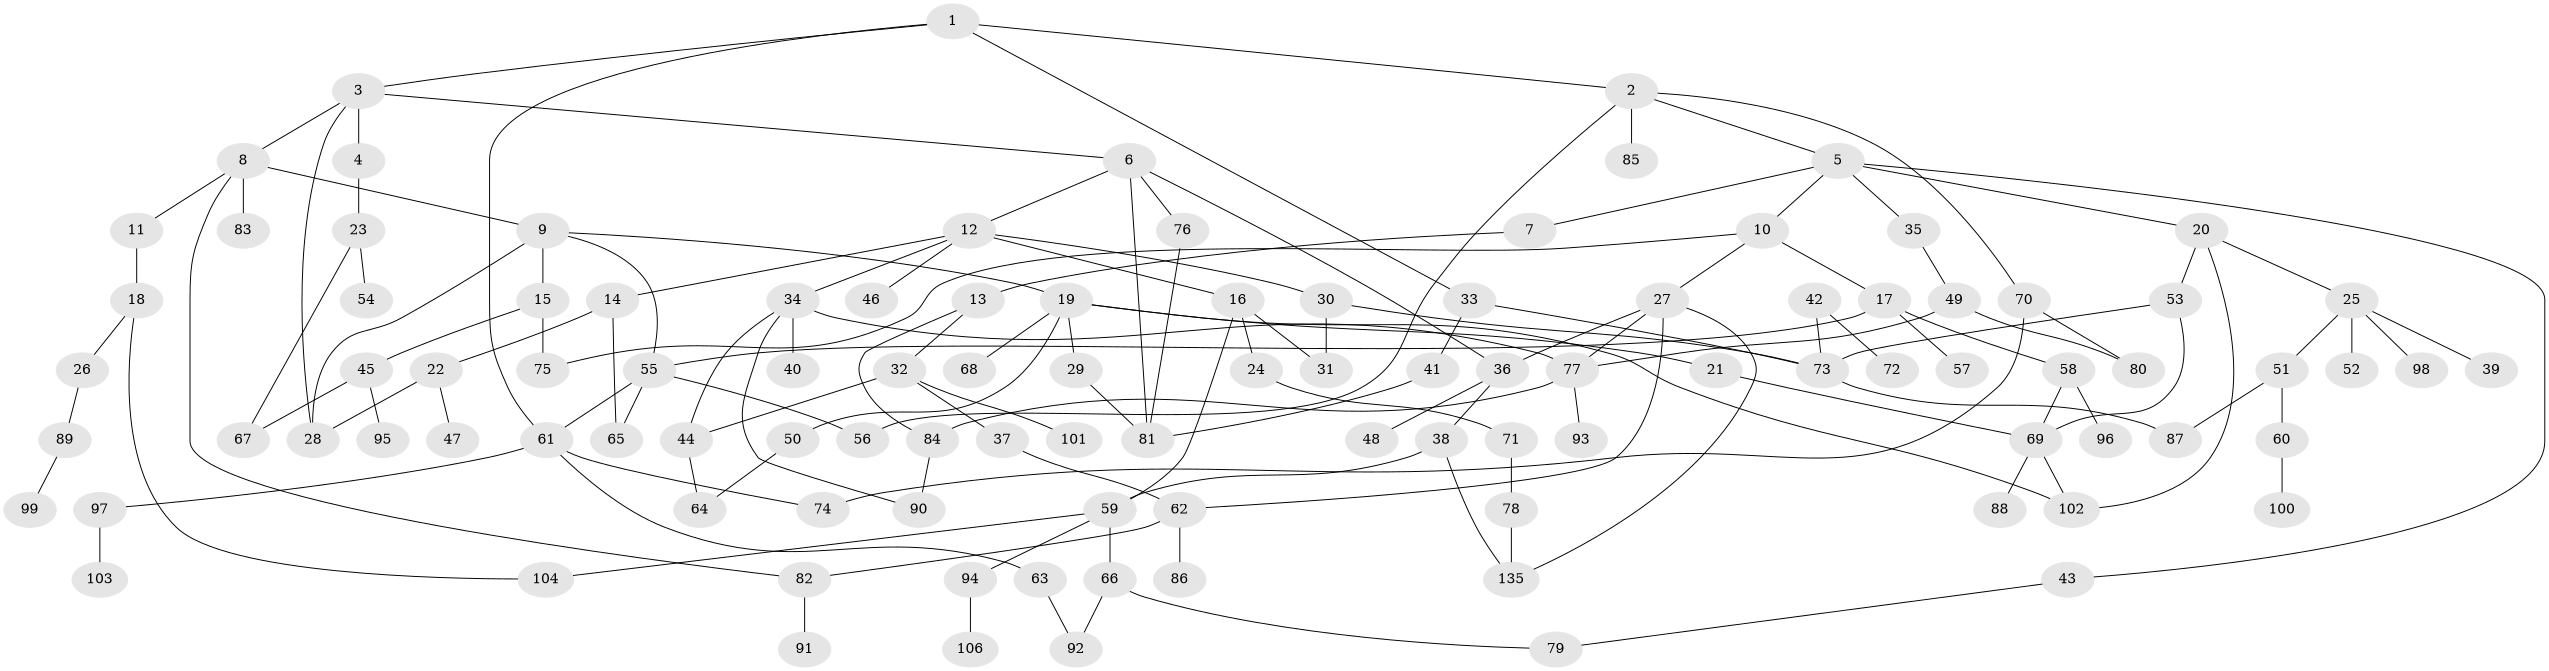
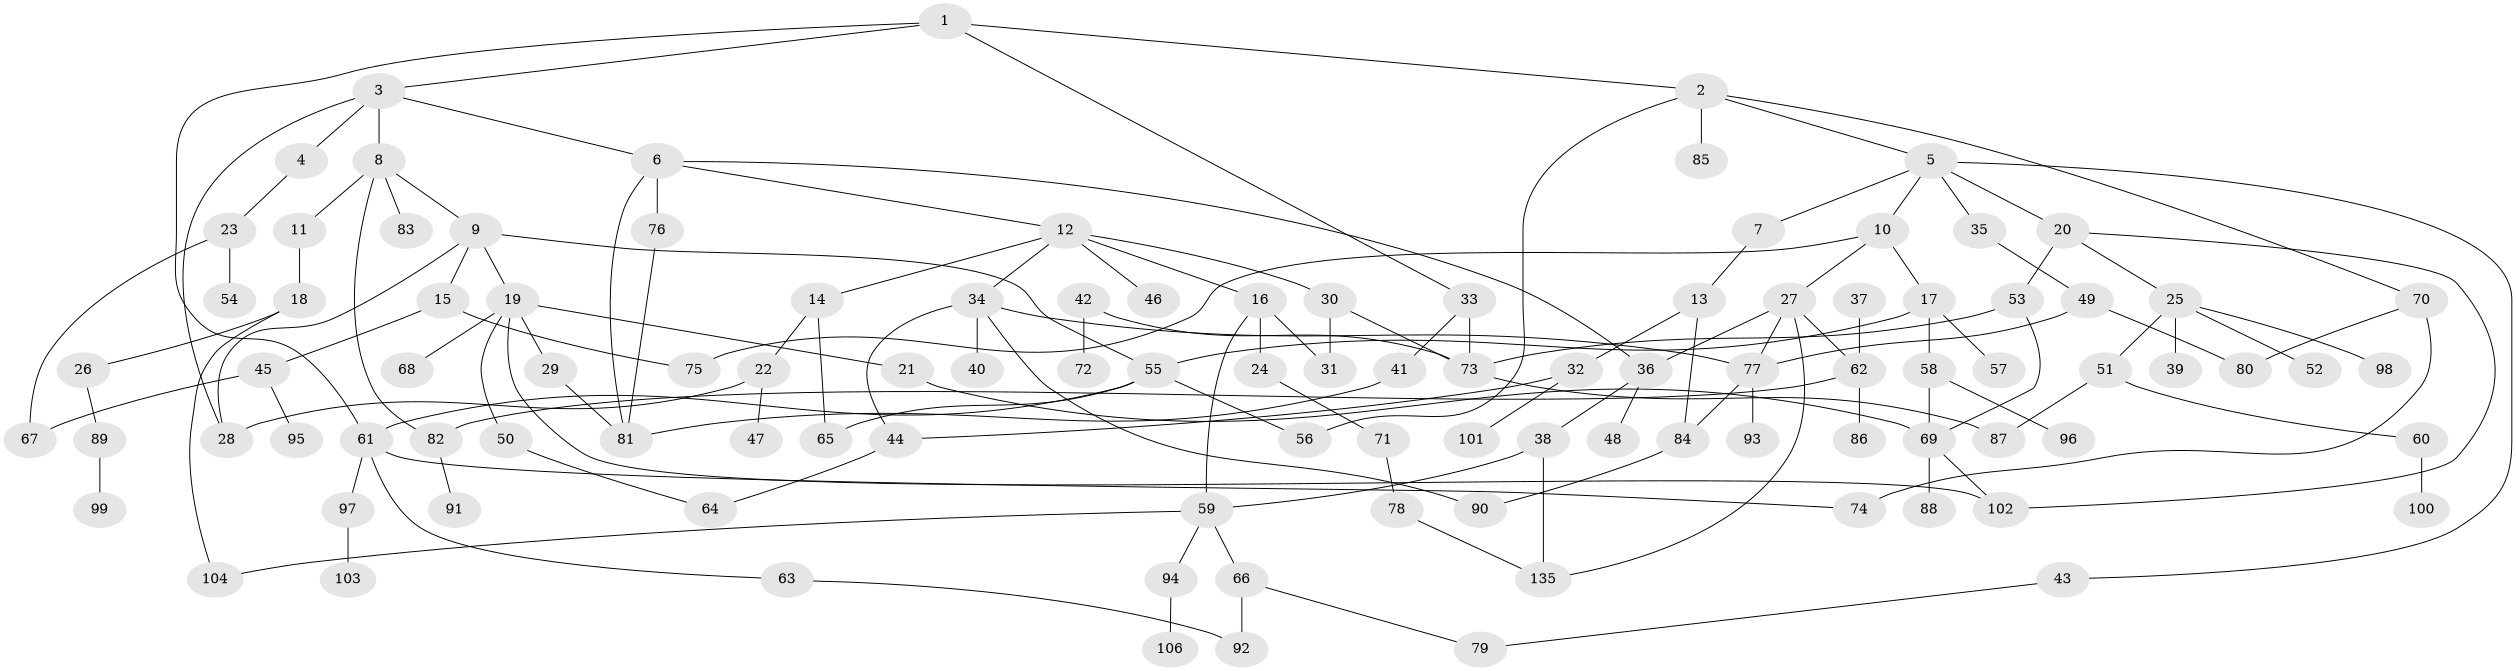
(948, 403) -> none
